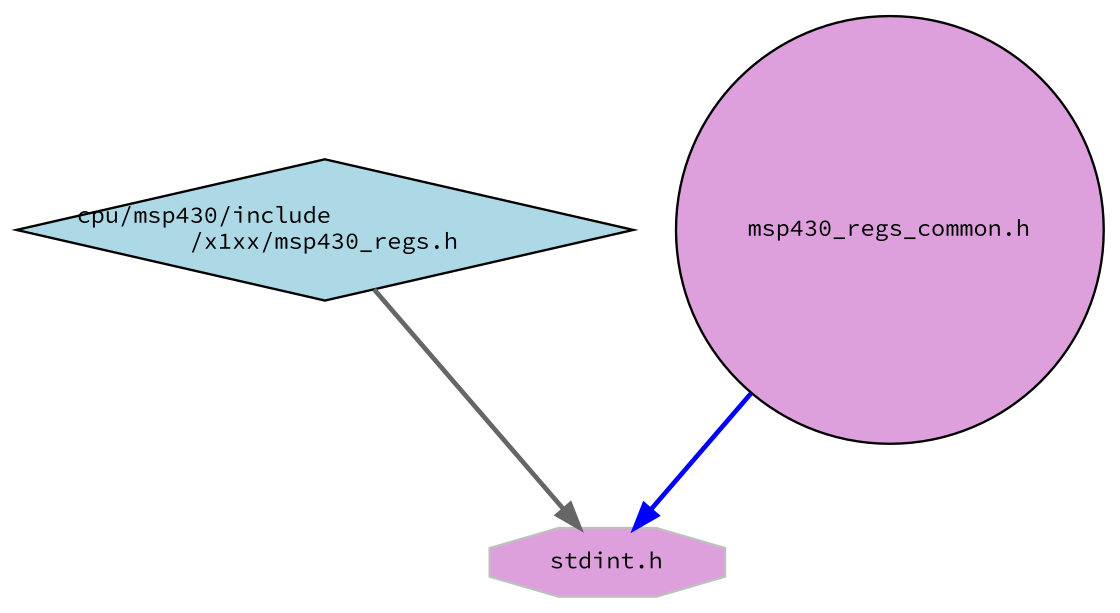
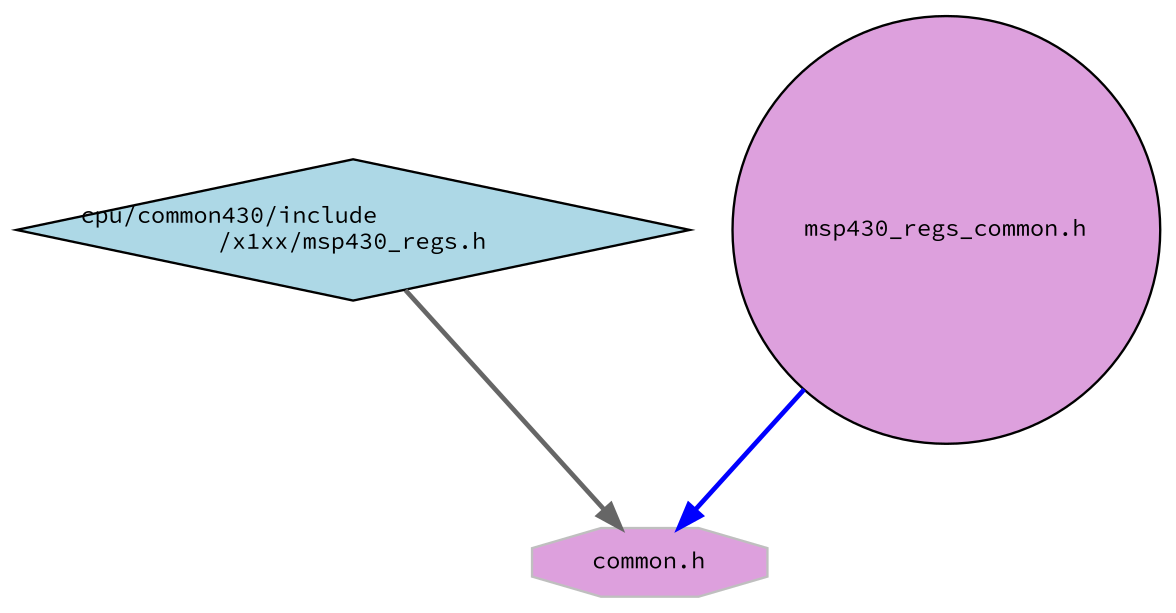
(325, 230) -> (353, 230)
(607, 562) -> (650, 562)
